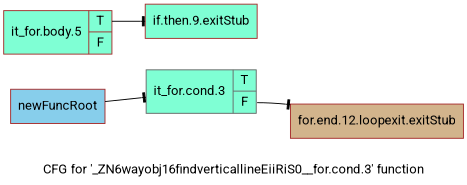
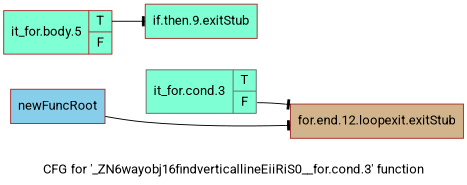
(123, 100) -> (195, 125)
